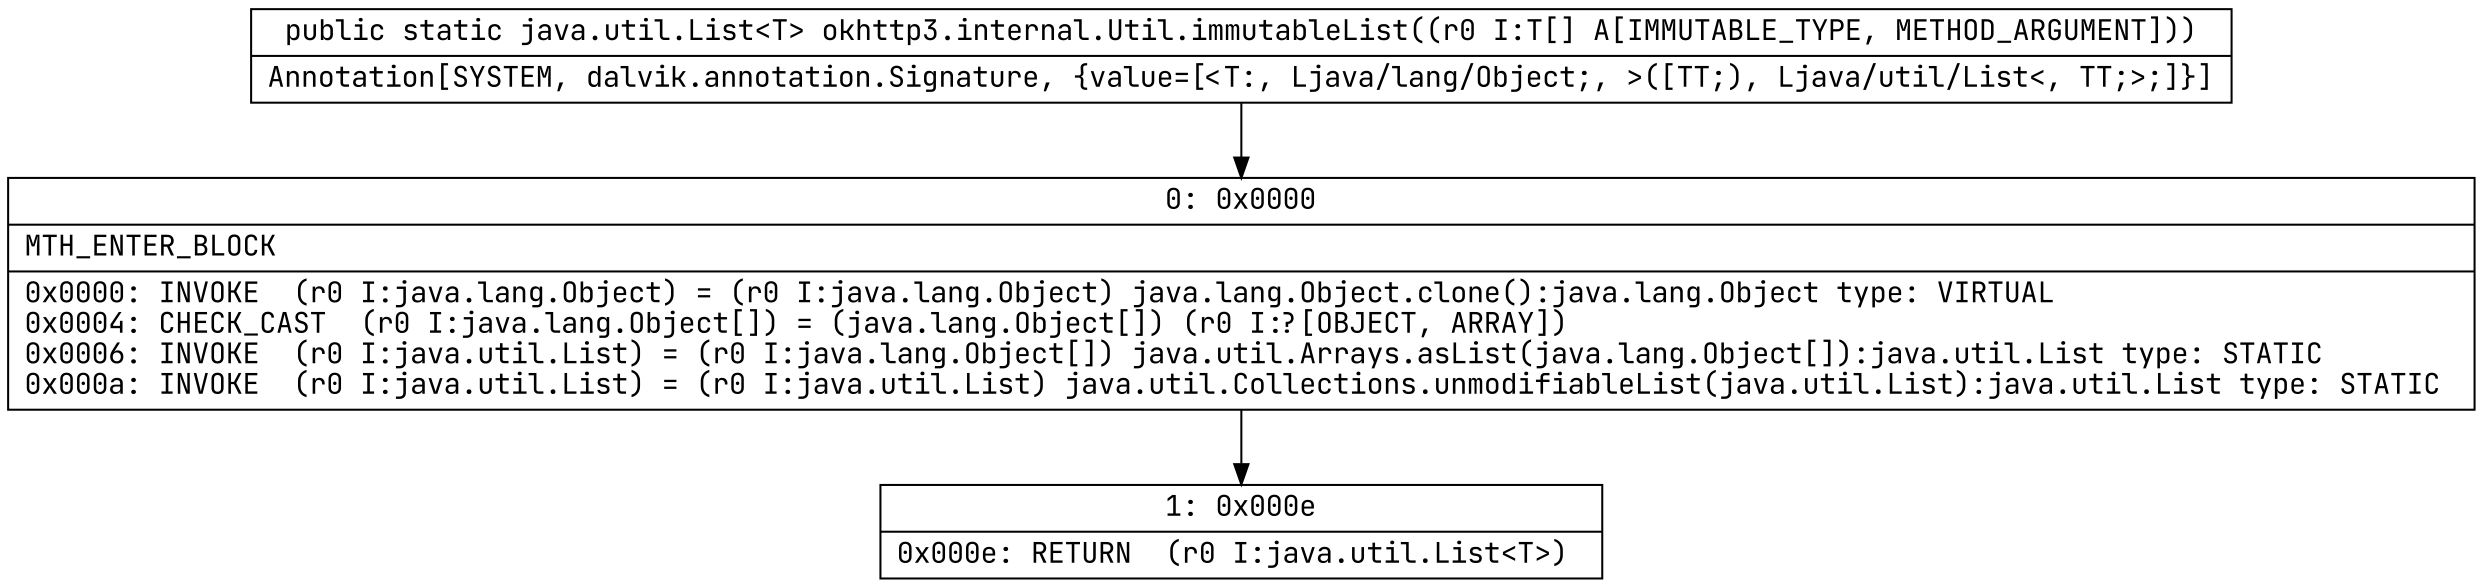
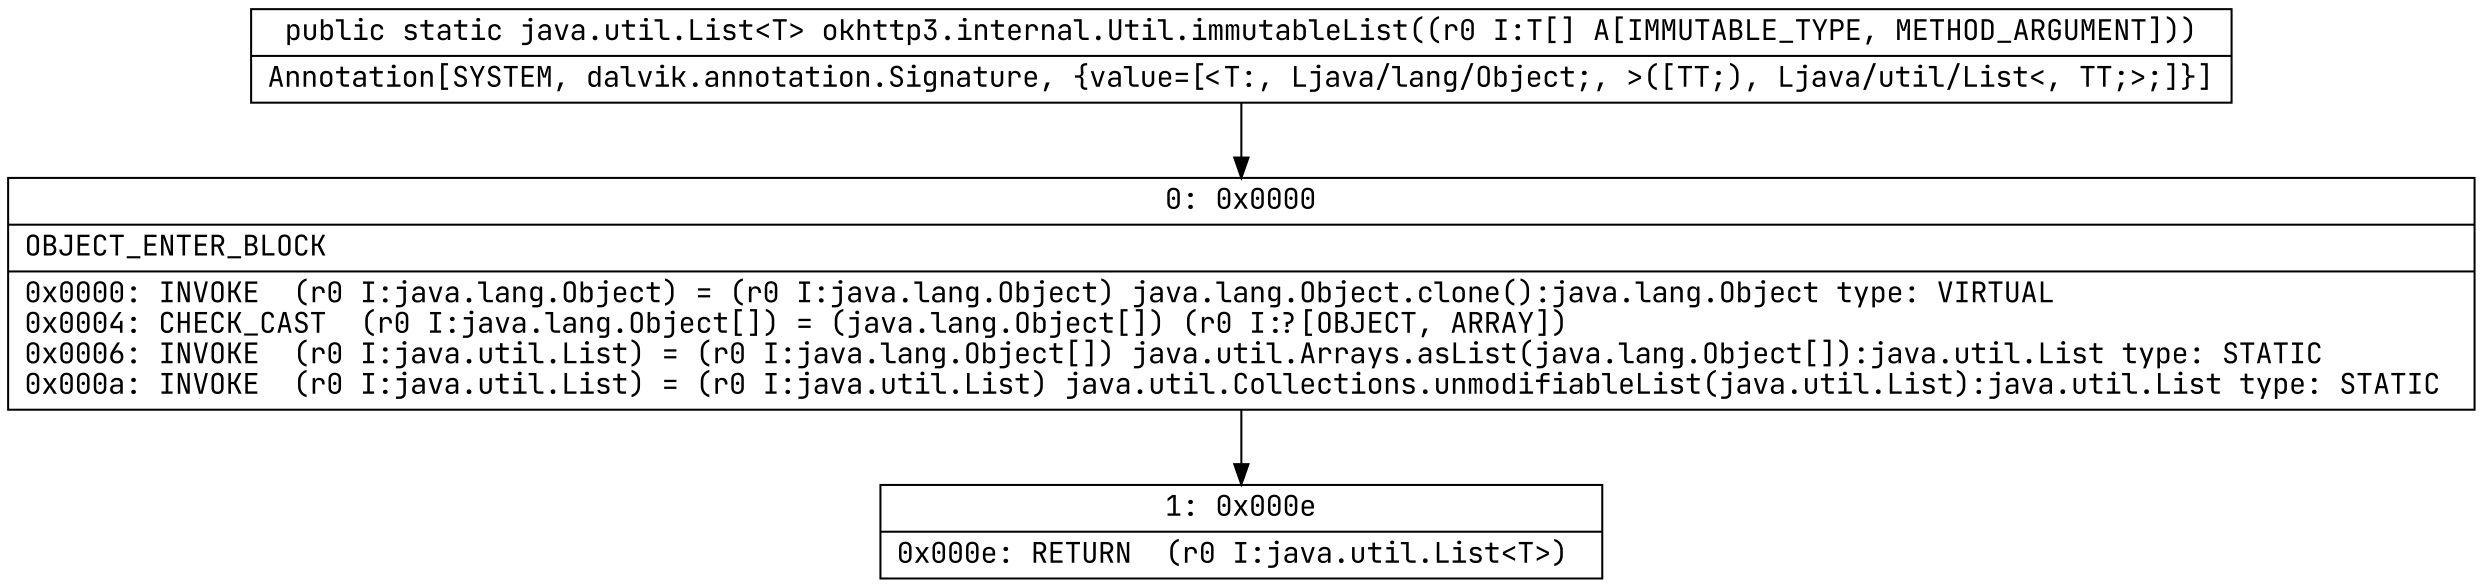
(150, 247) -> (176, 247)
